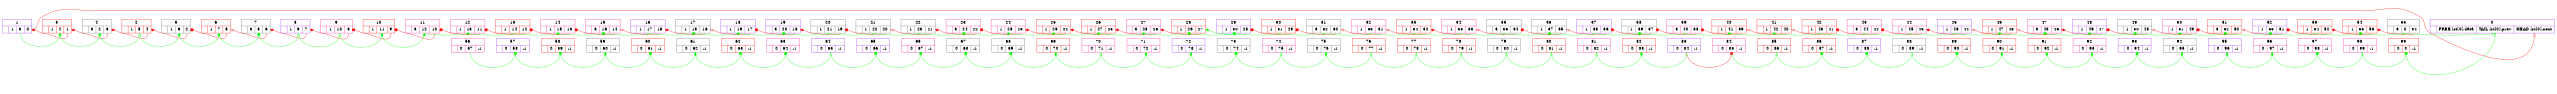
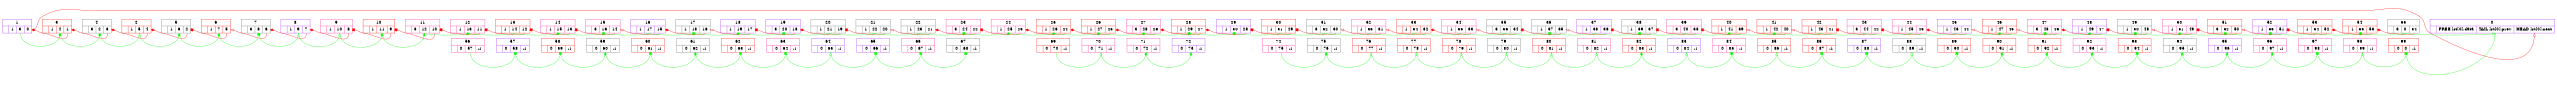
(1218, 33) -> (1218, 33)
(1008, 45) -> none
(1234, 45) -> none
(2135, 45) -> (2135, 45)
(1708, 67) -> (1708, 67)
